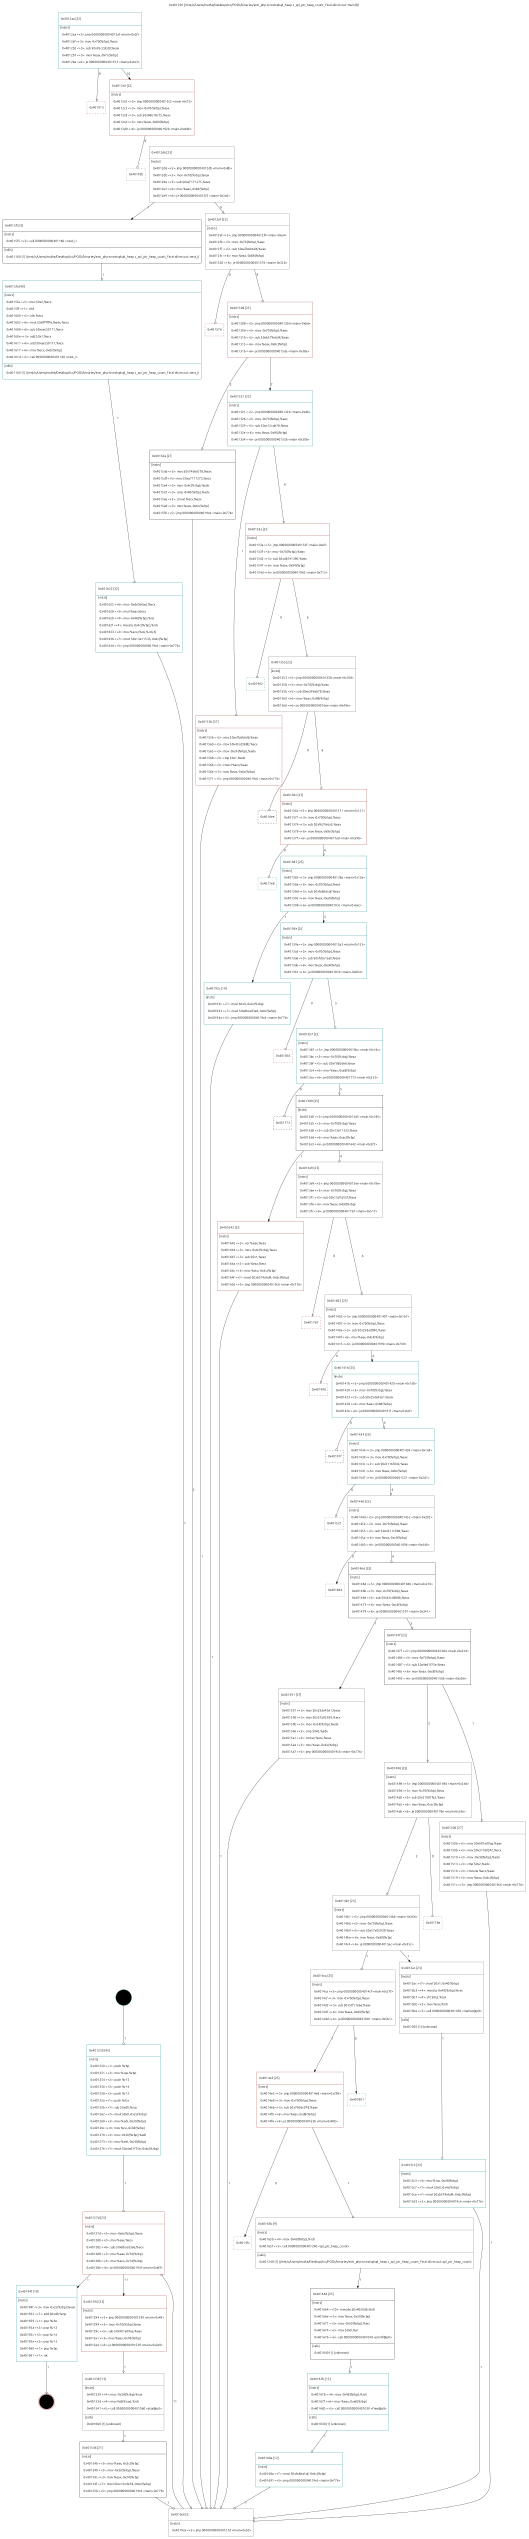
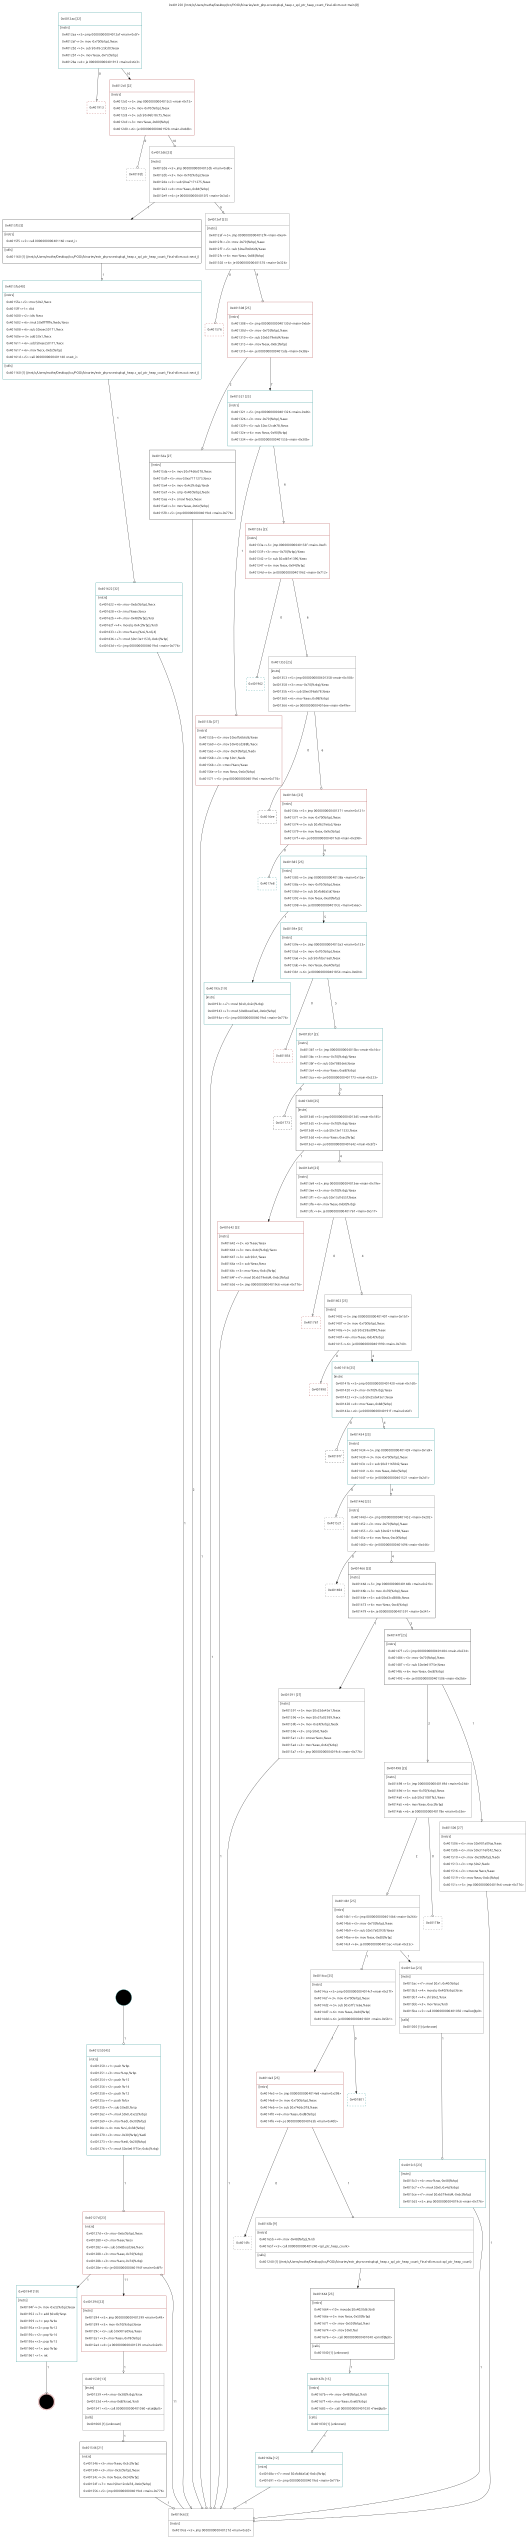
none -> (171, 140)
